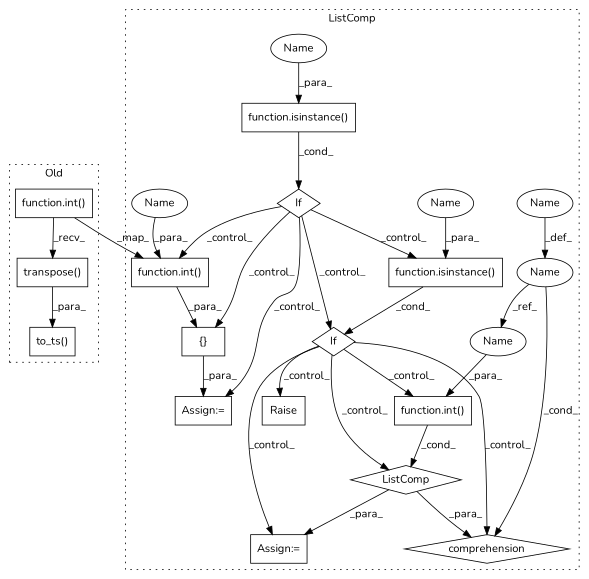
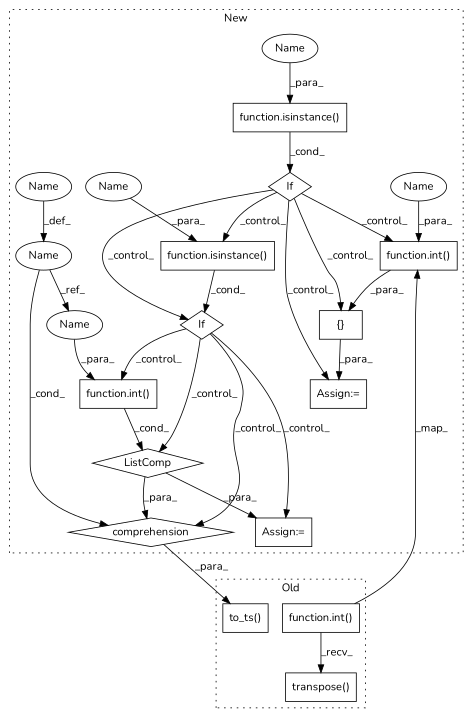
(352, 19) -> (236, 19)
(52, 303) -> (194, 571)
(284, 411) -> none
